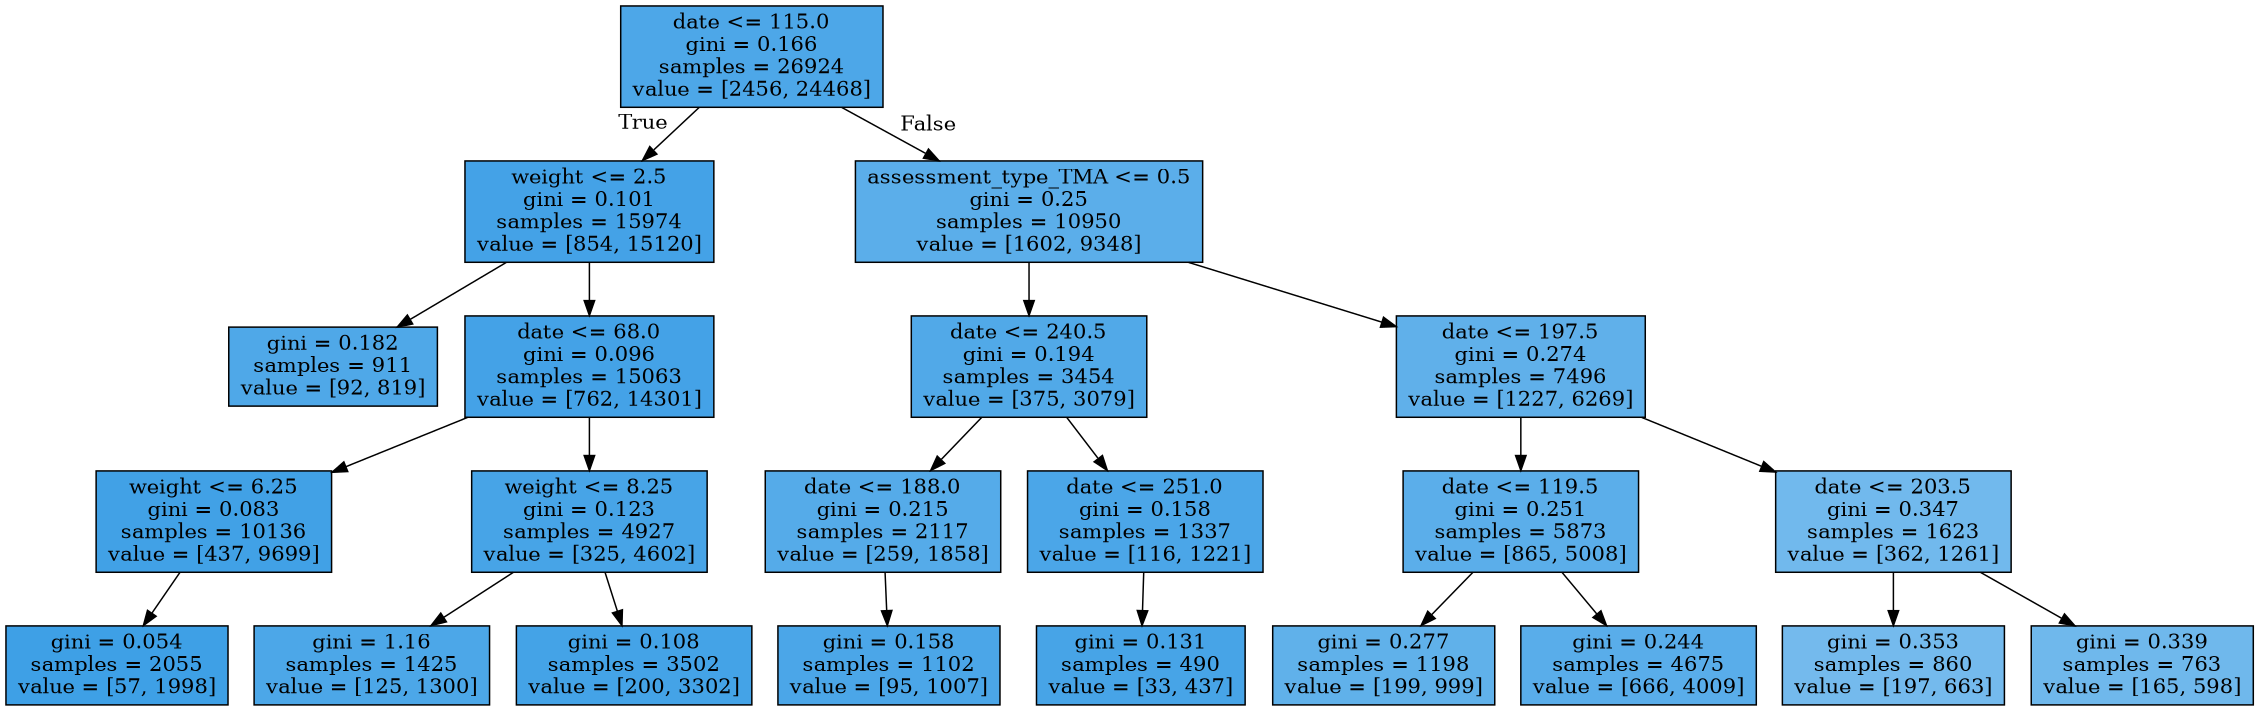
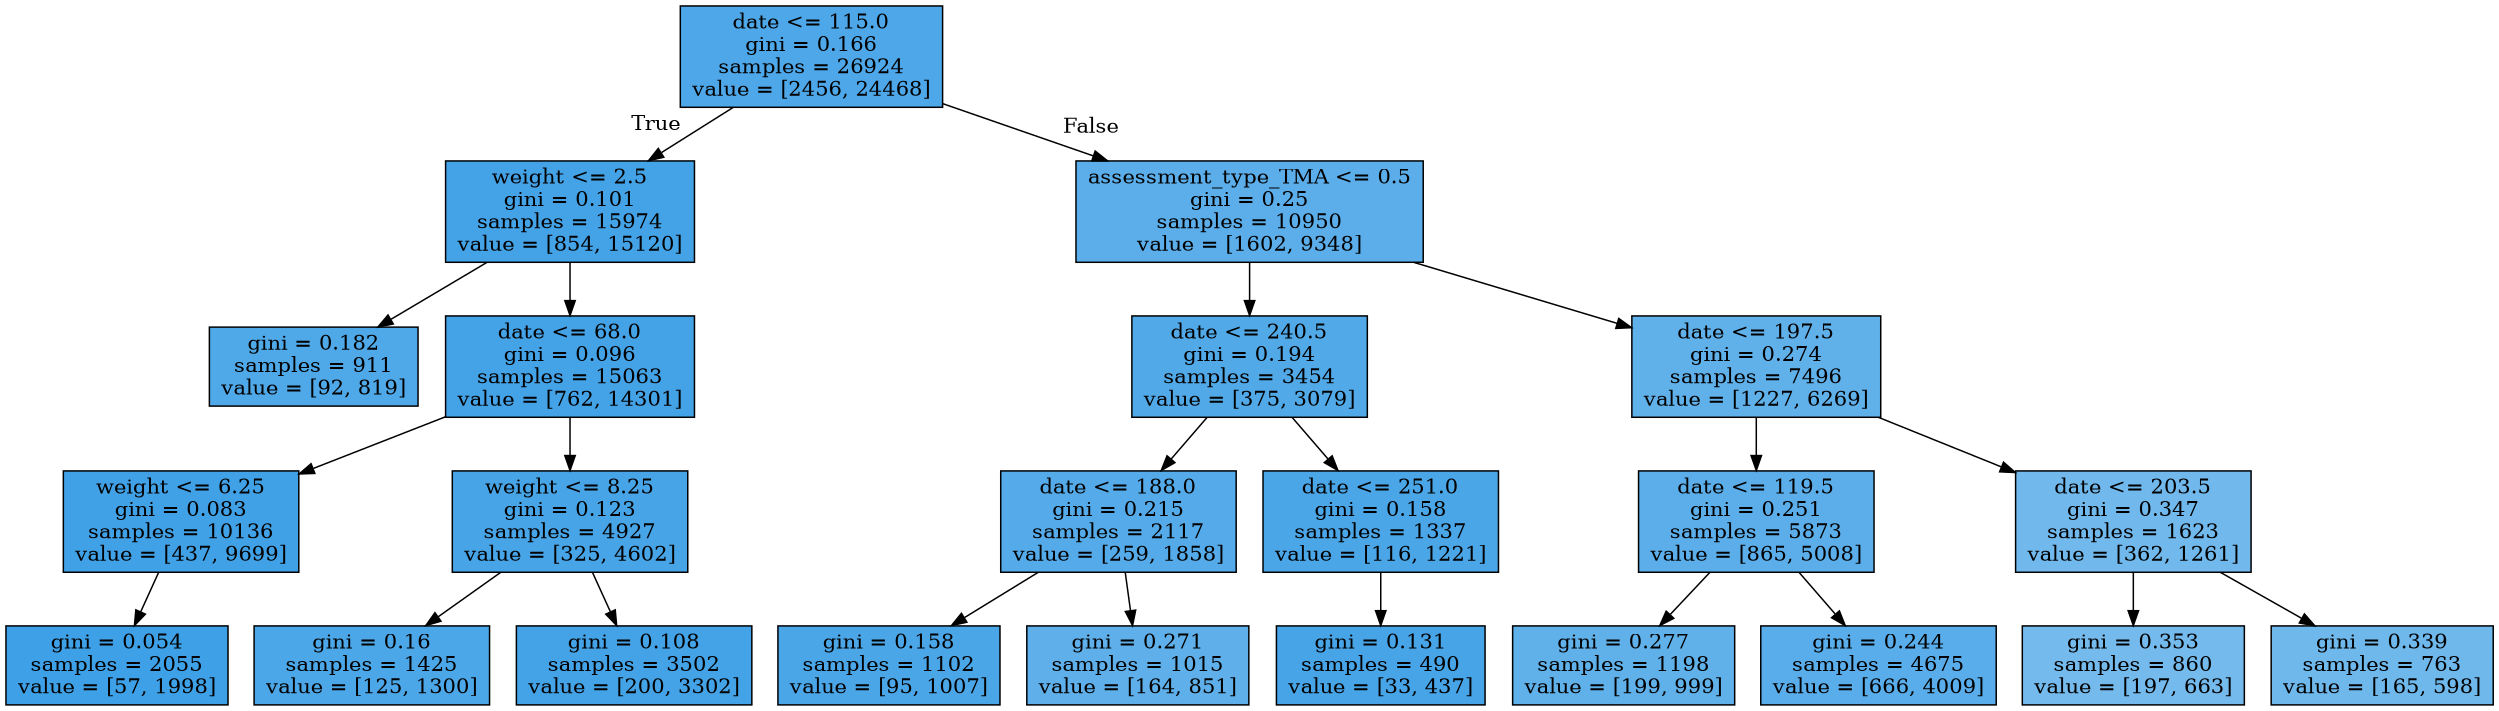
(372, 665) -> (372, 665)
none -> (1138, 665)
